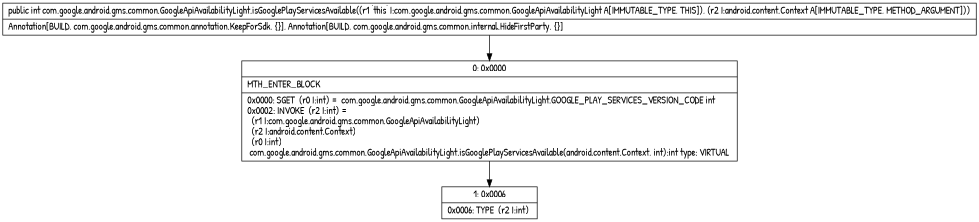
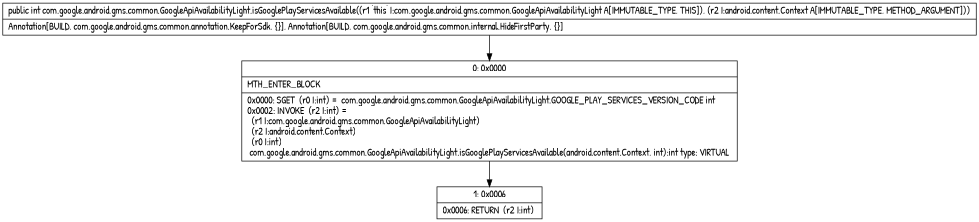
(490, 210) -> (490, 210)
